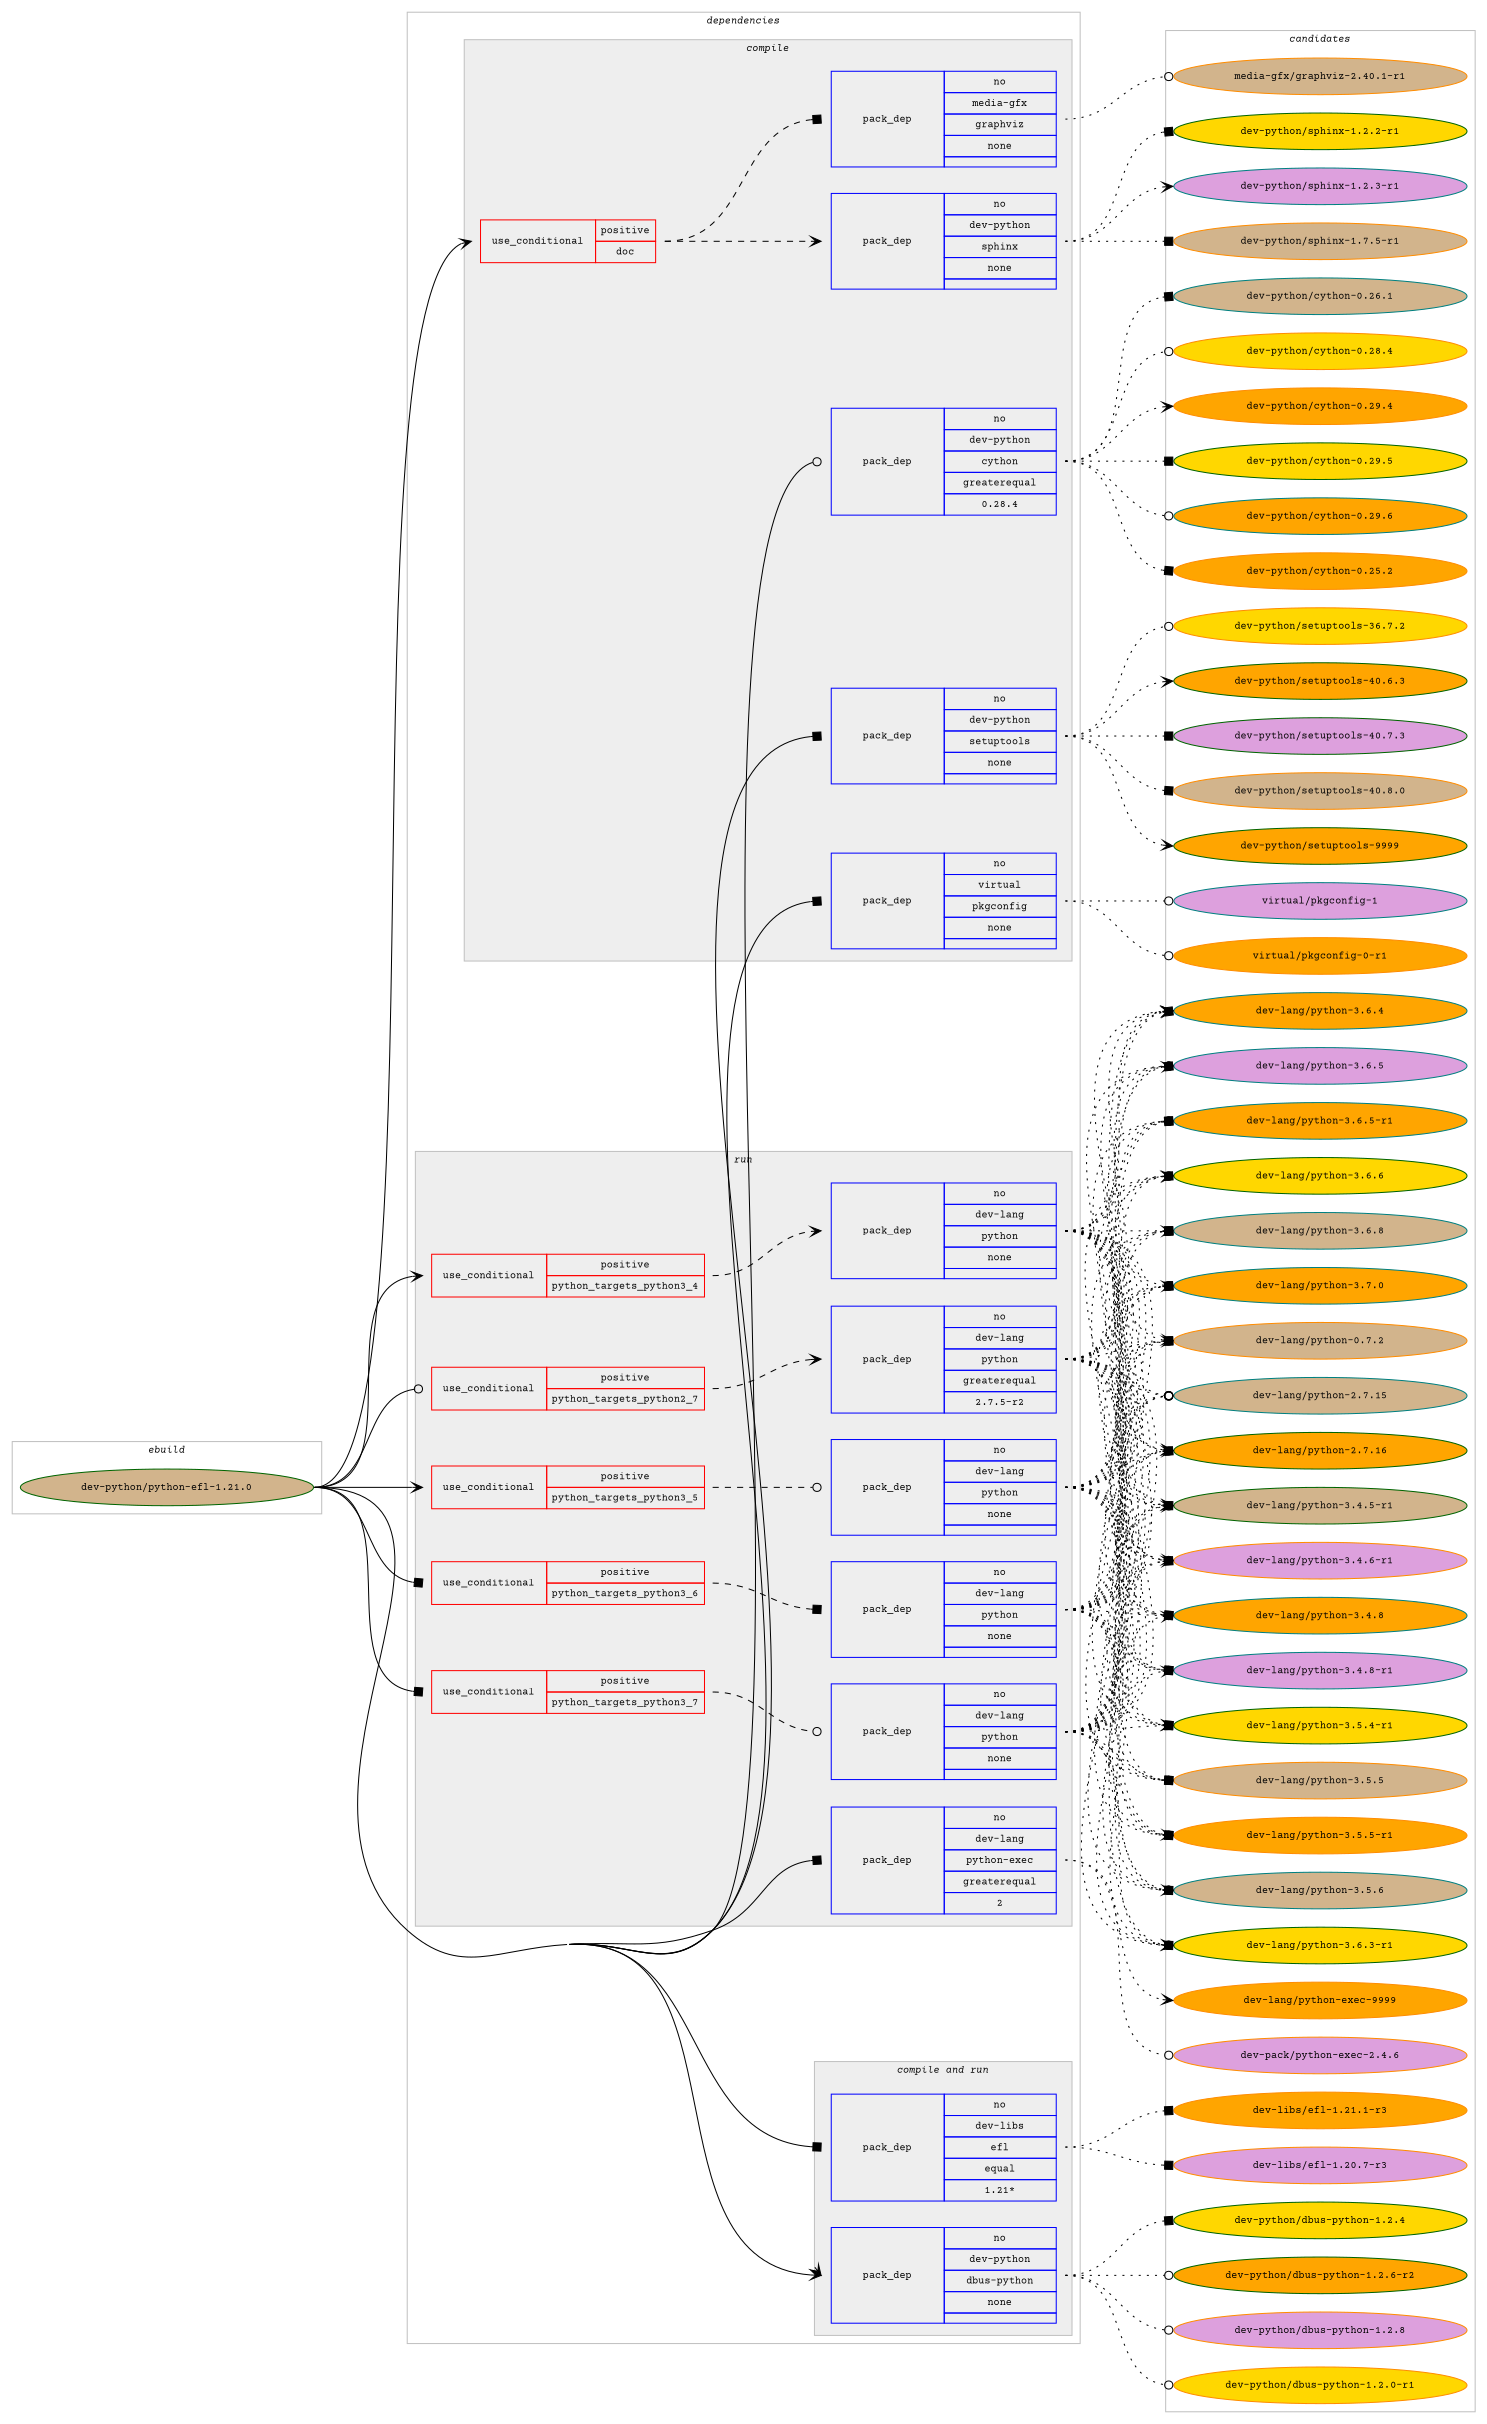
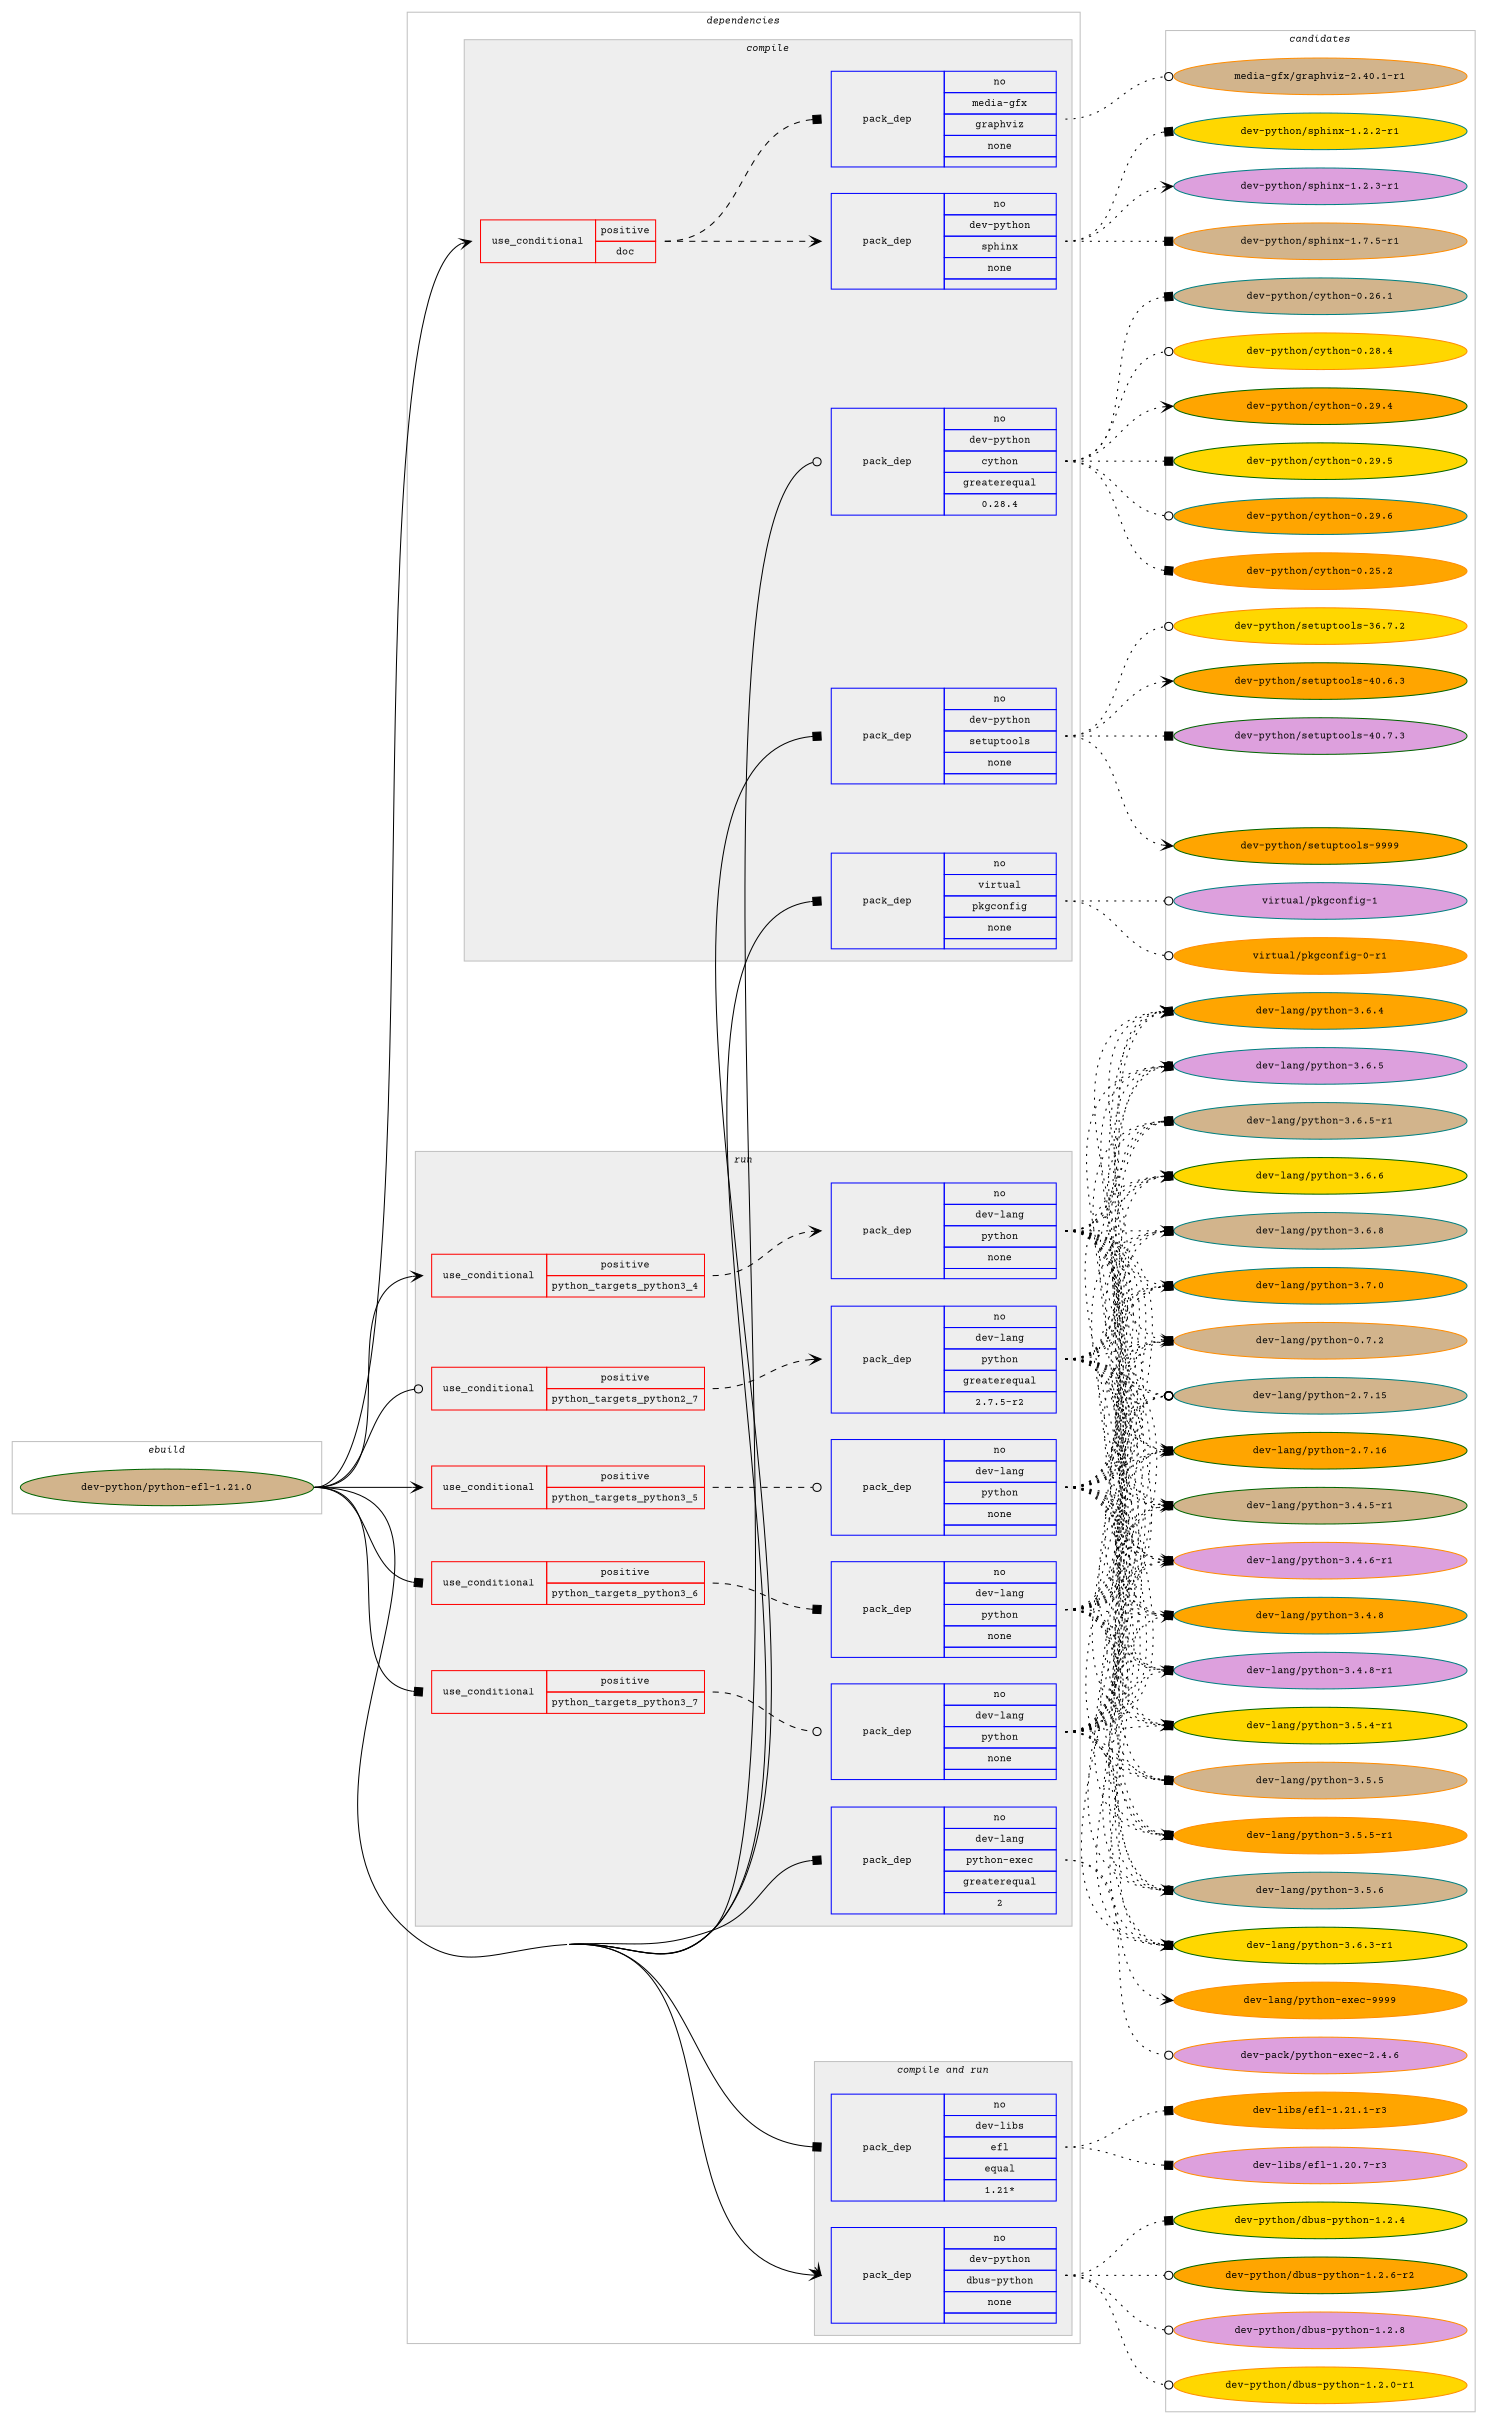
(1320, 131) -> (1320, 131)
(1320, 406) -> (1320, 406)
(1320, 791) -> none
(1320, 1121) -> (1320, 1121)
